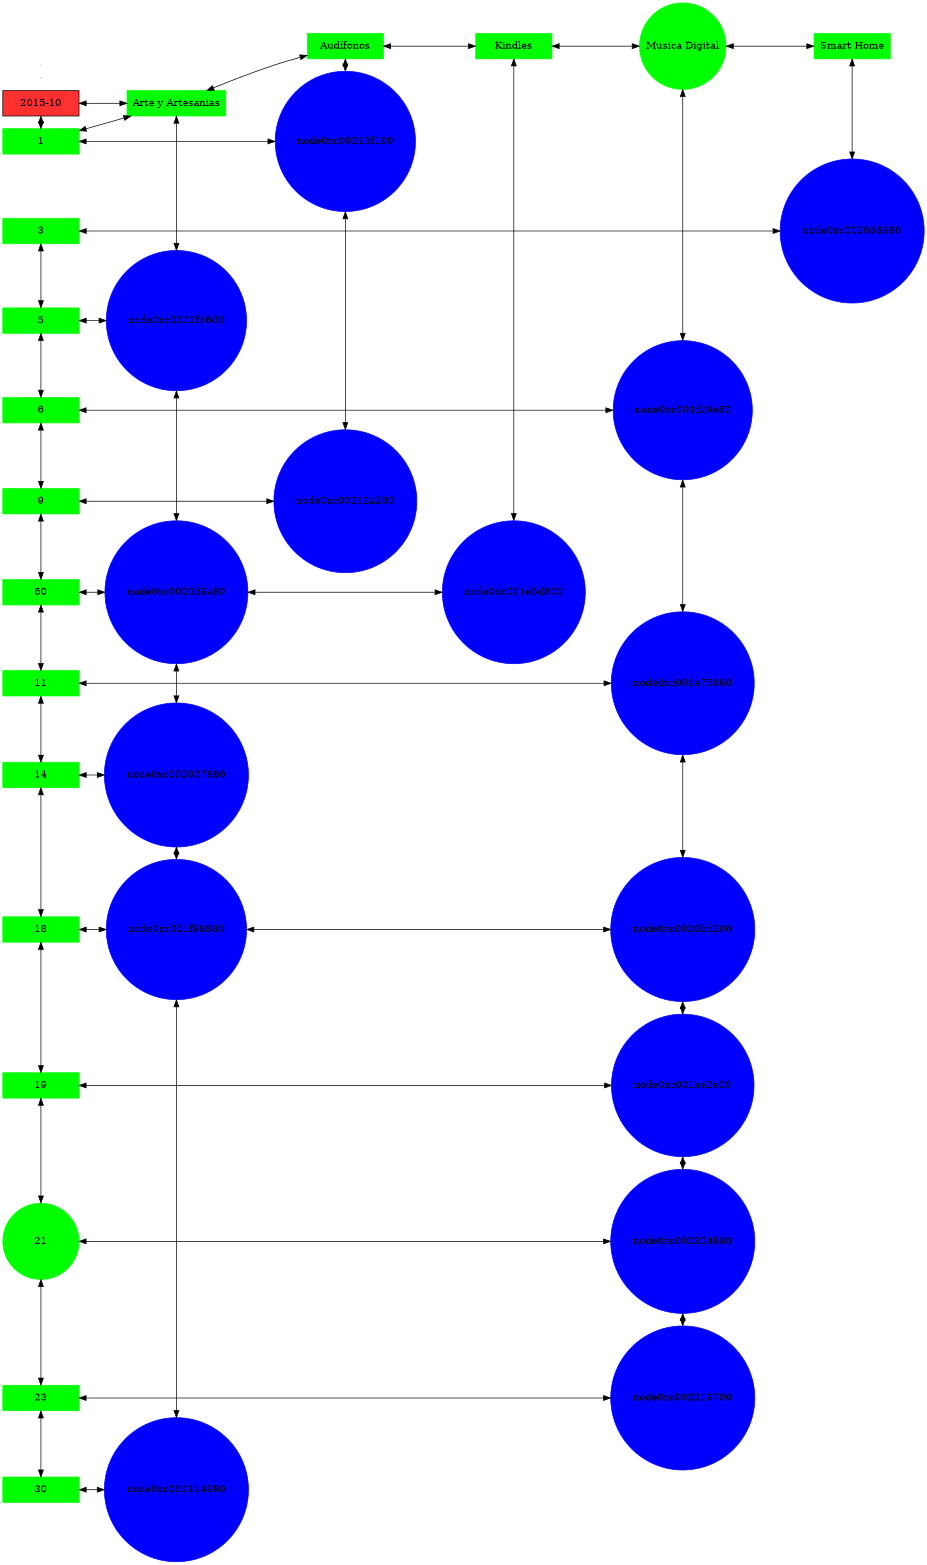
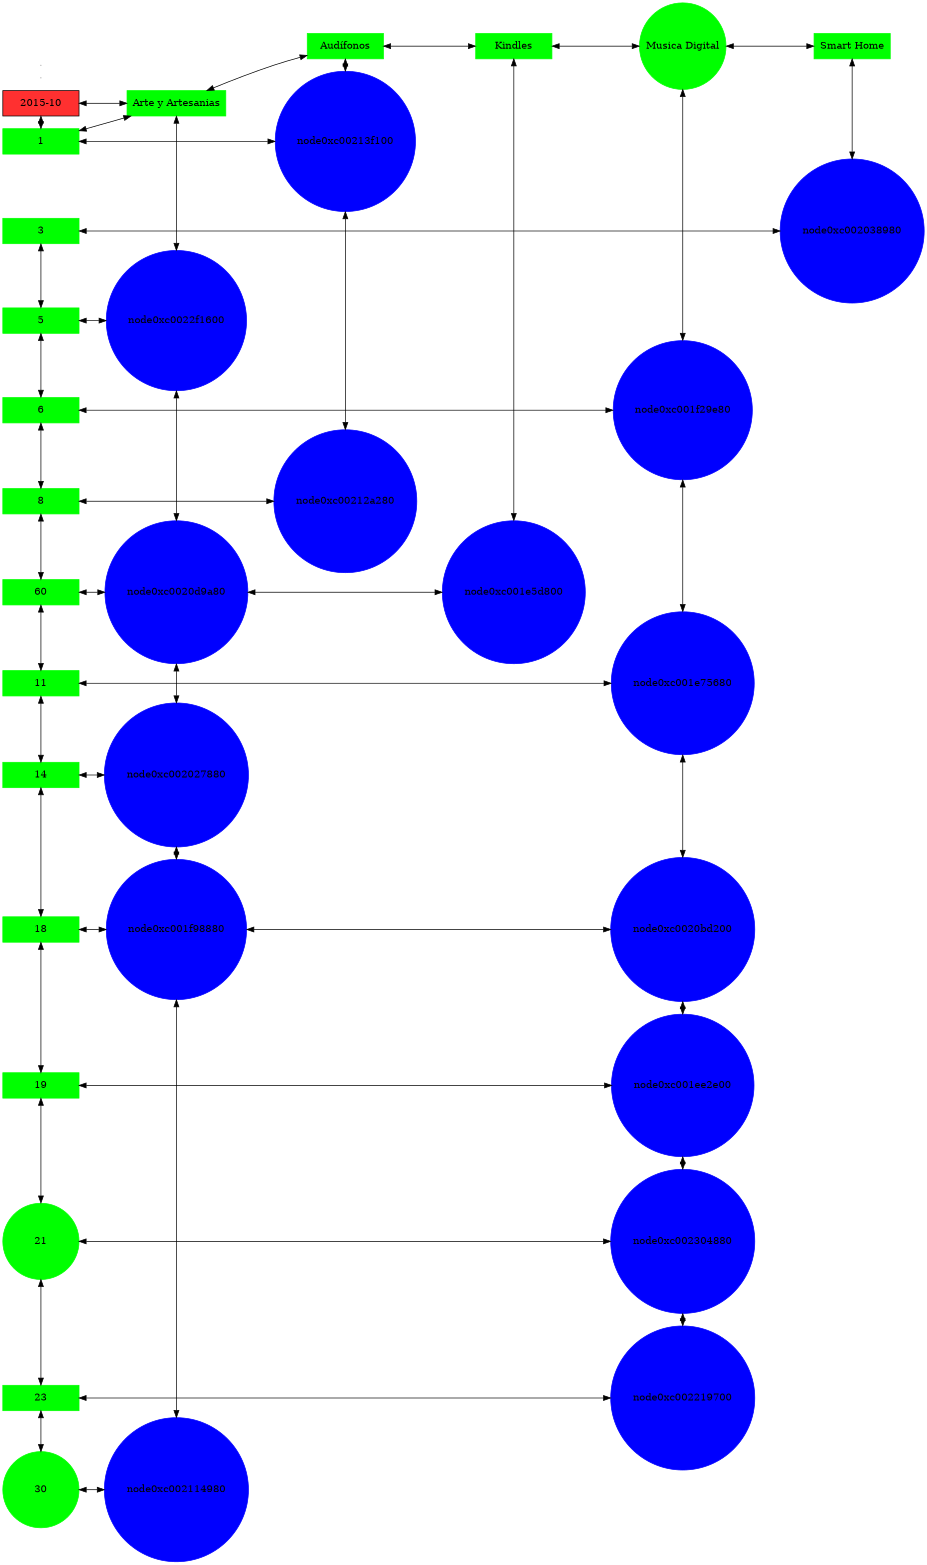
(41, 501) -> (41, 501)
(41, 1490) -> (41, 1490)
